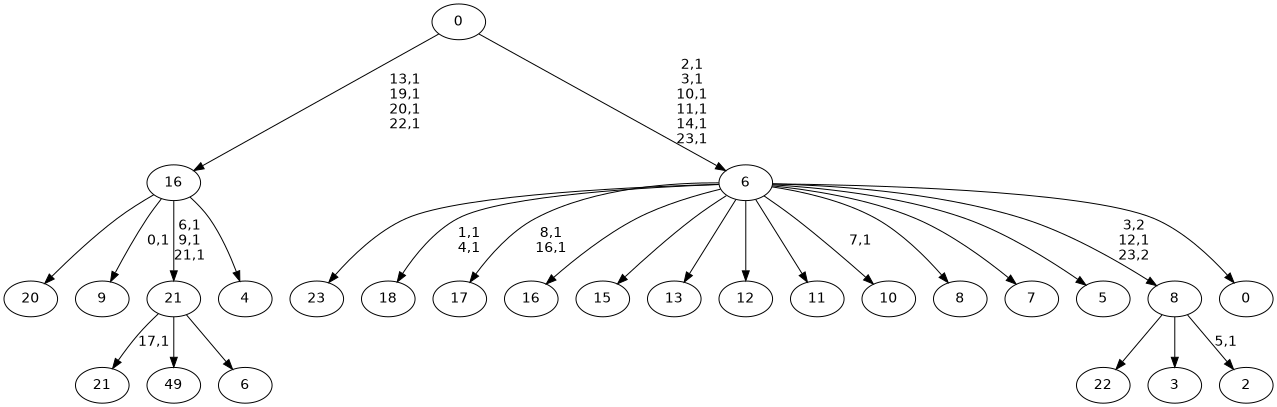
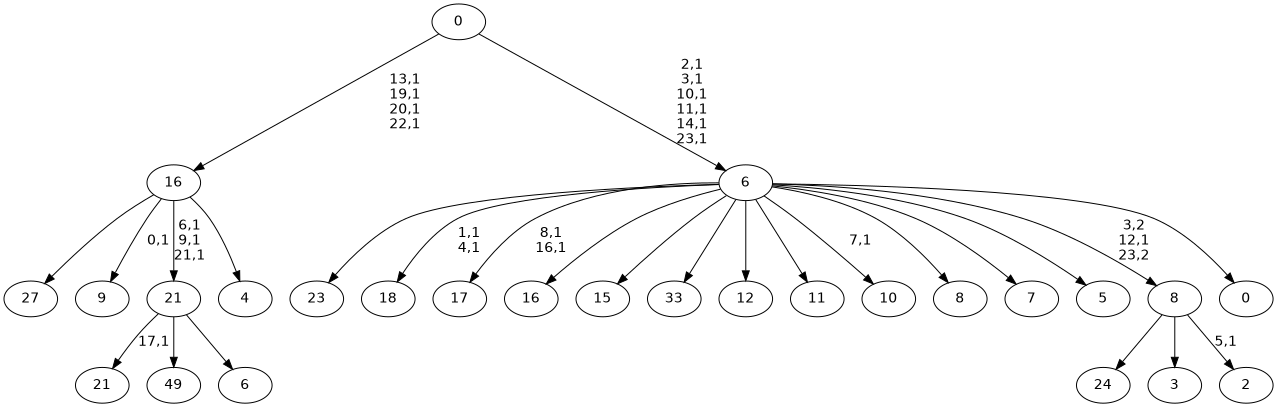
(31, 299) -> (31, 299)
(674, 299) -> (674, 299)
(1103, 385) -> (1103, 385)
